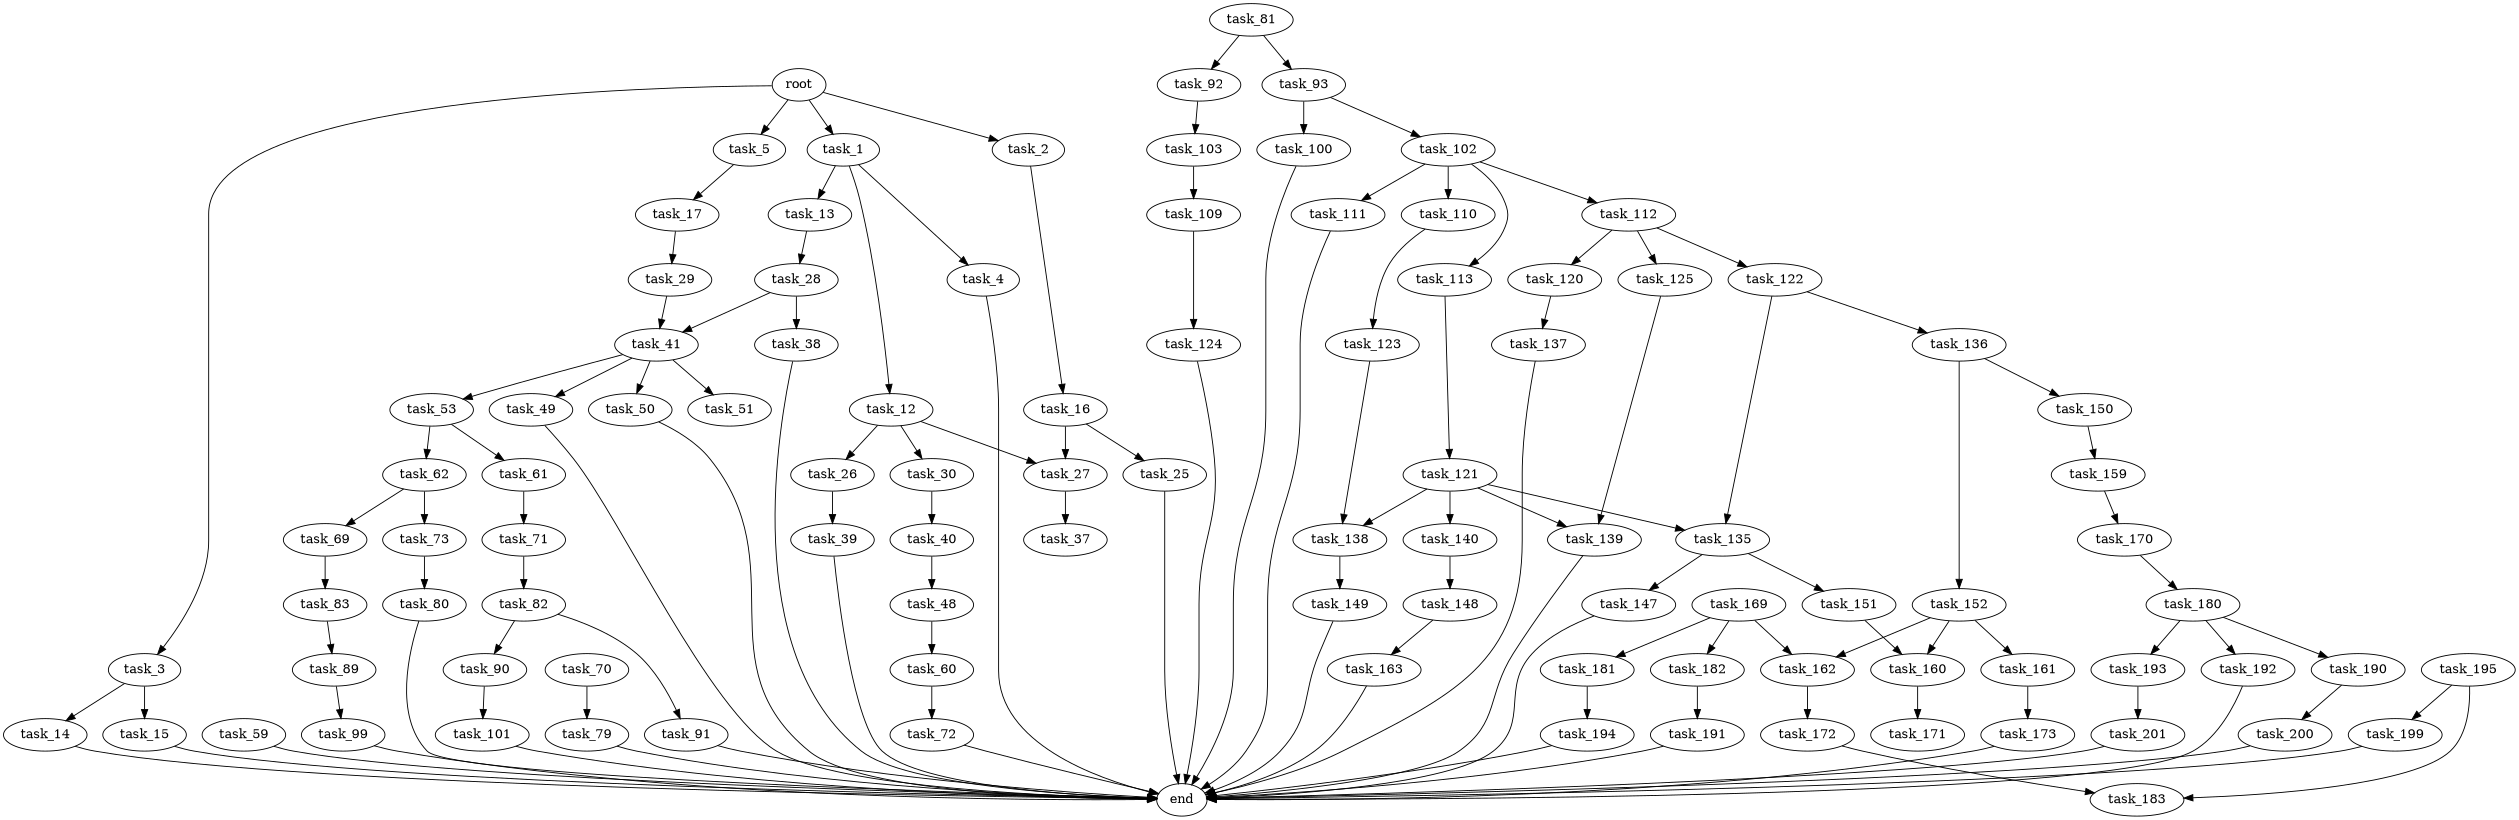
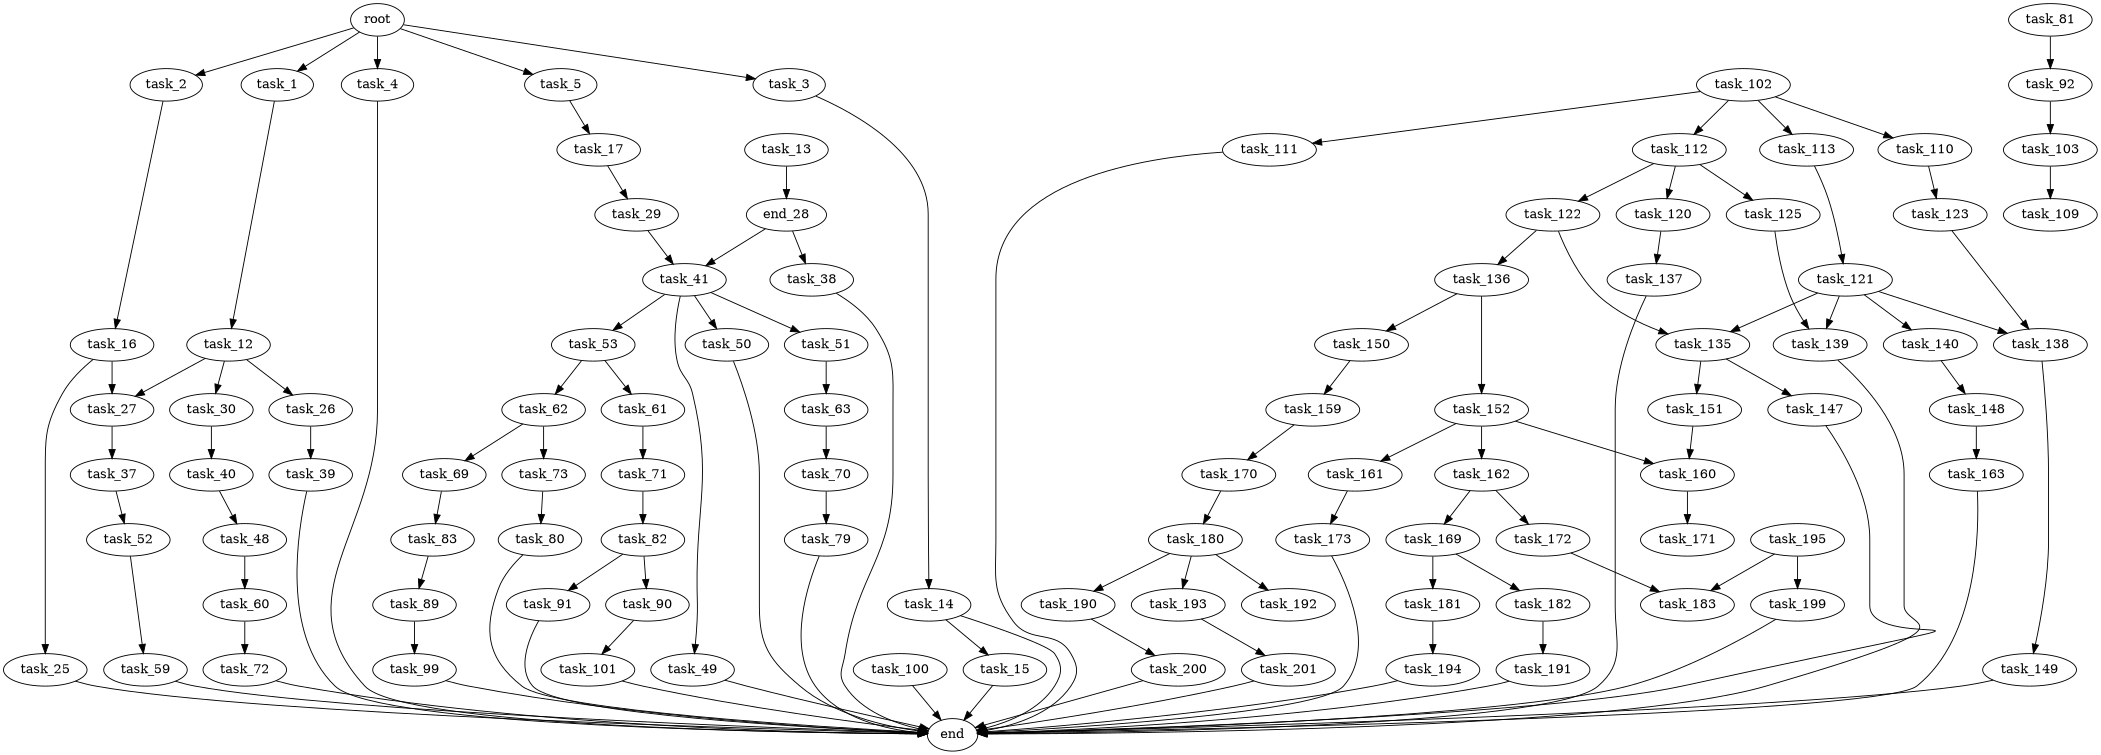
(1304, 85) -> none
(829, 178) -> none
(910, 212) -> (377, 48)
(796, 280) -> (786, 215)
(1194, 345) -> none
none -> (826, 410)
none -> (128, 540)
(1770, 634) -> (1460, 504)
(145, 698) -> (963, 634)
(1748, 793) -> none
